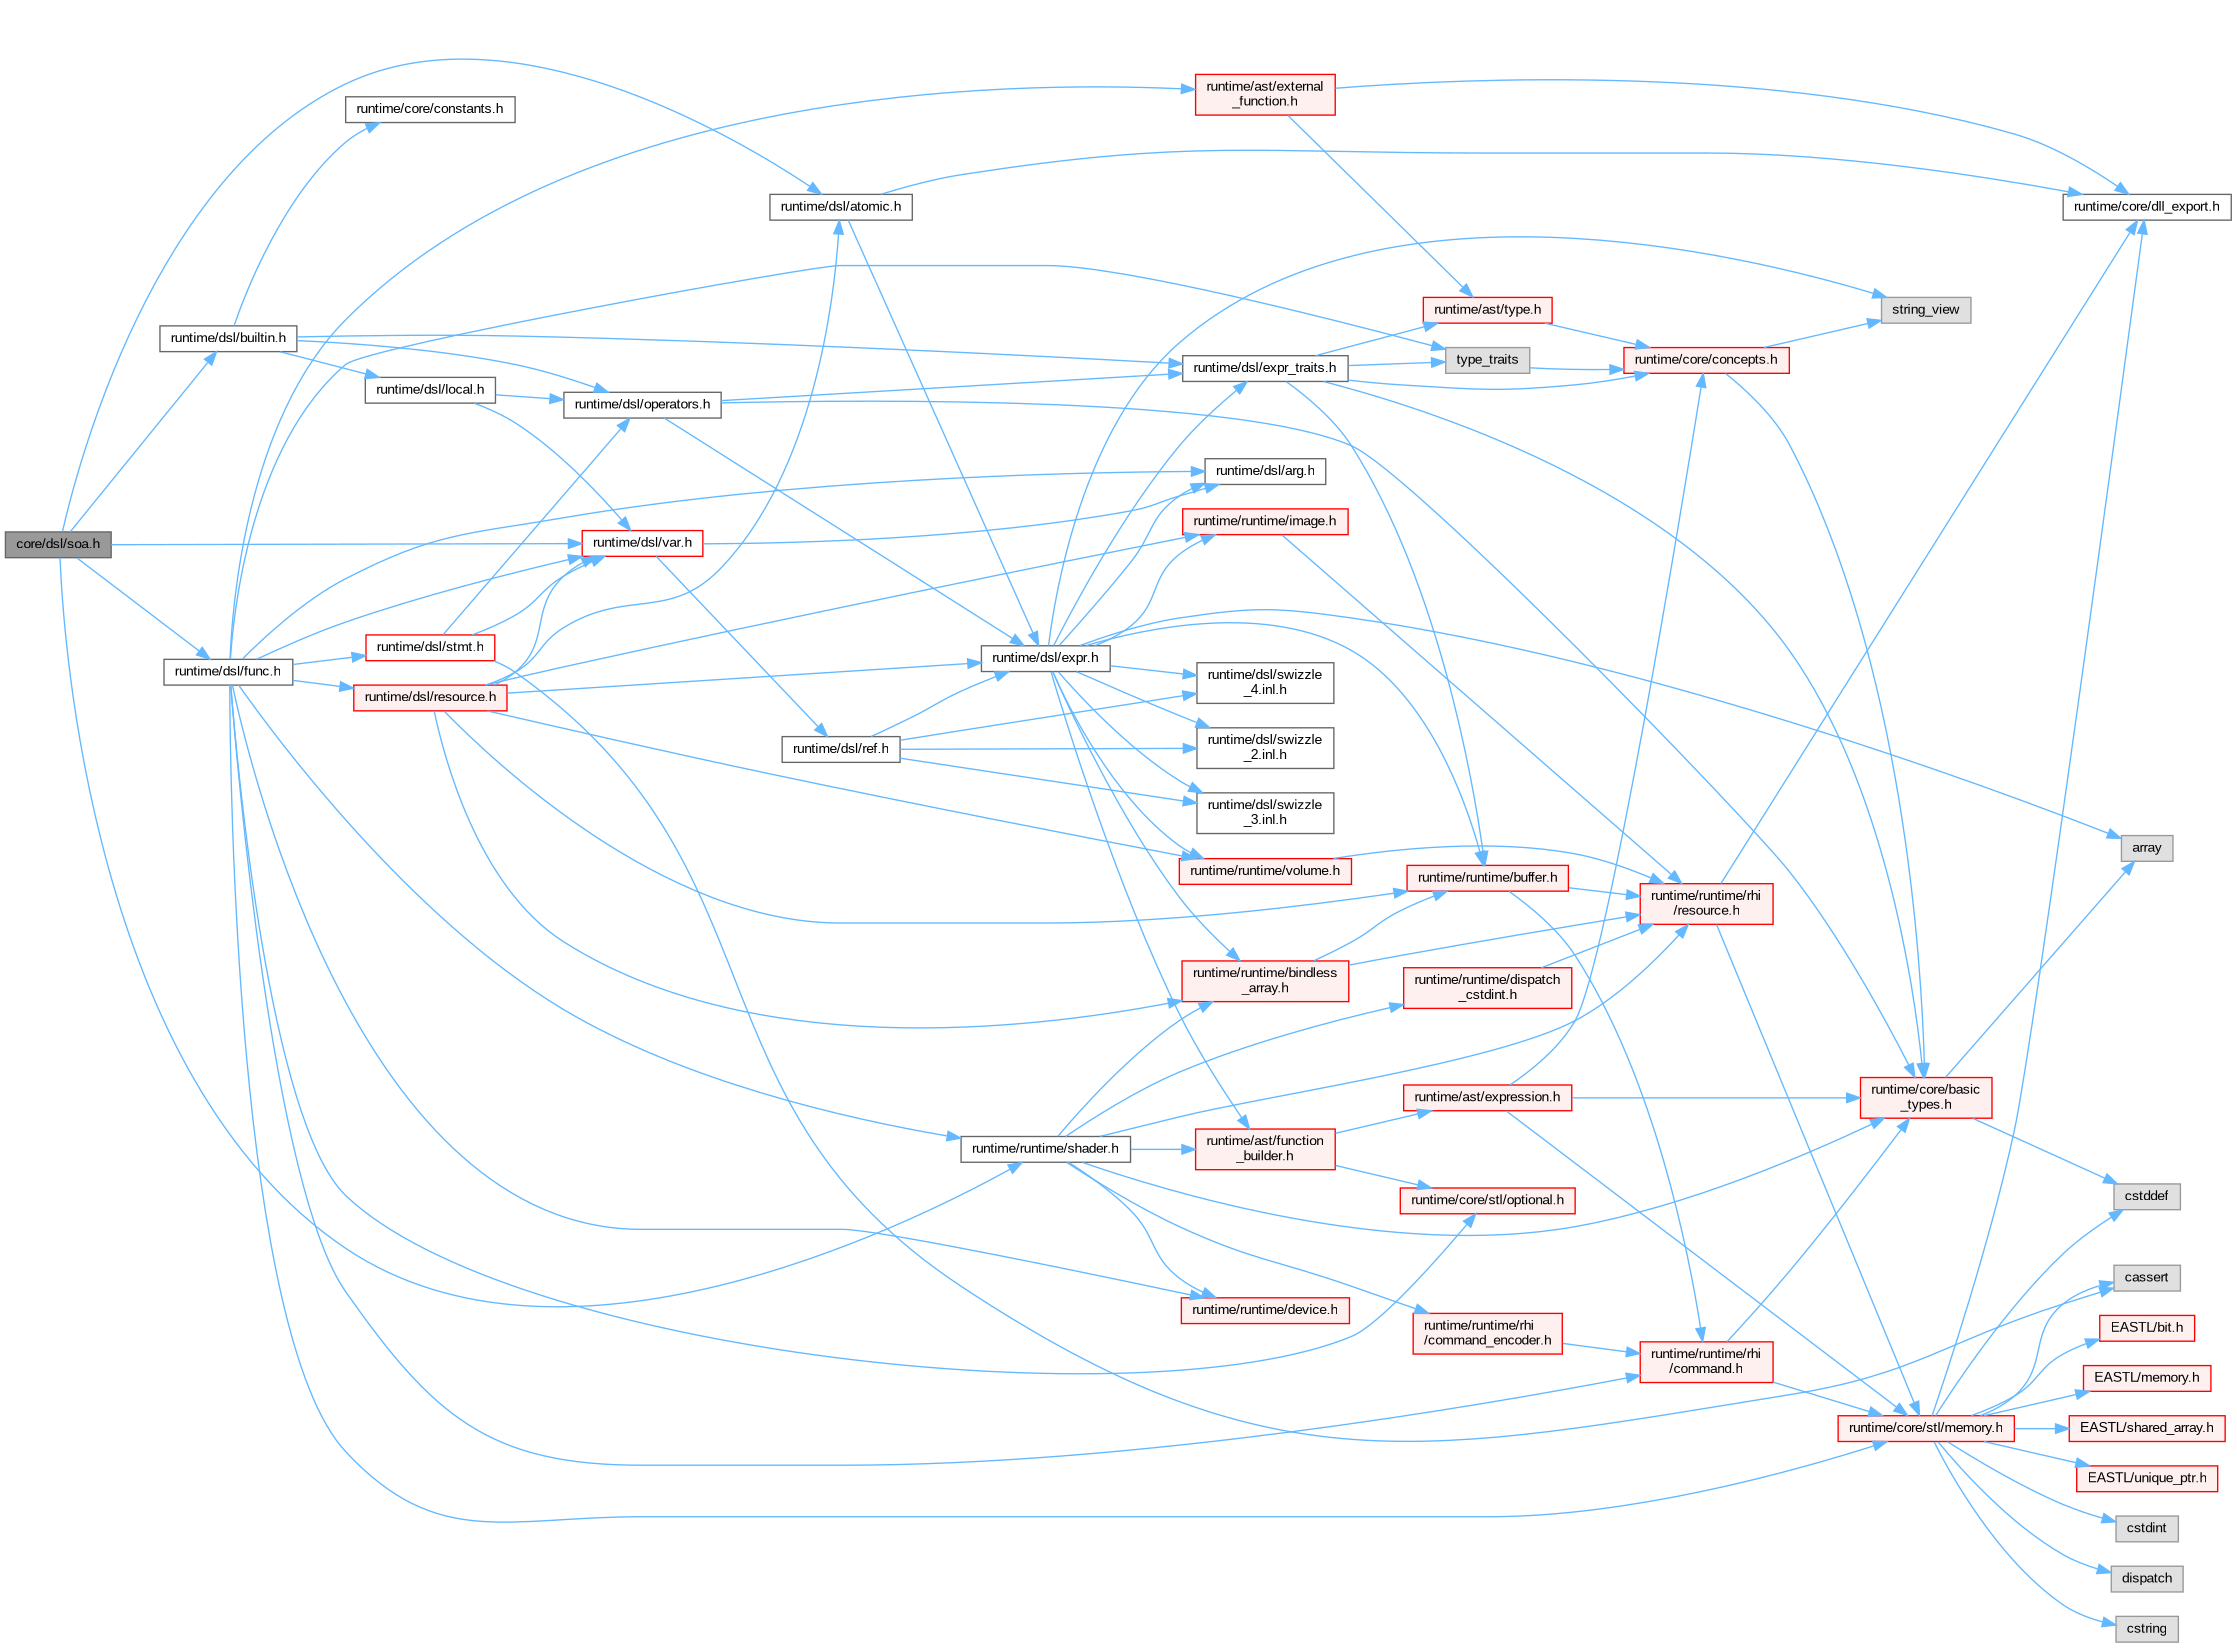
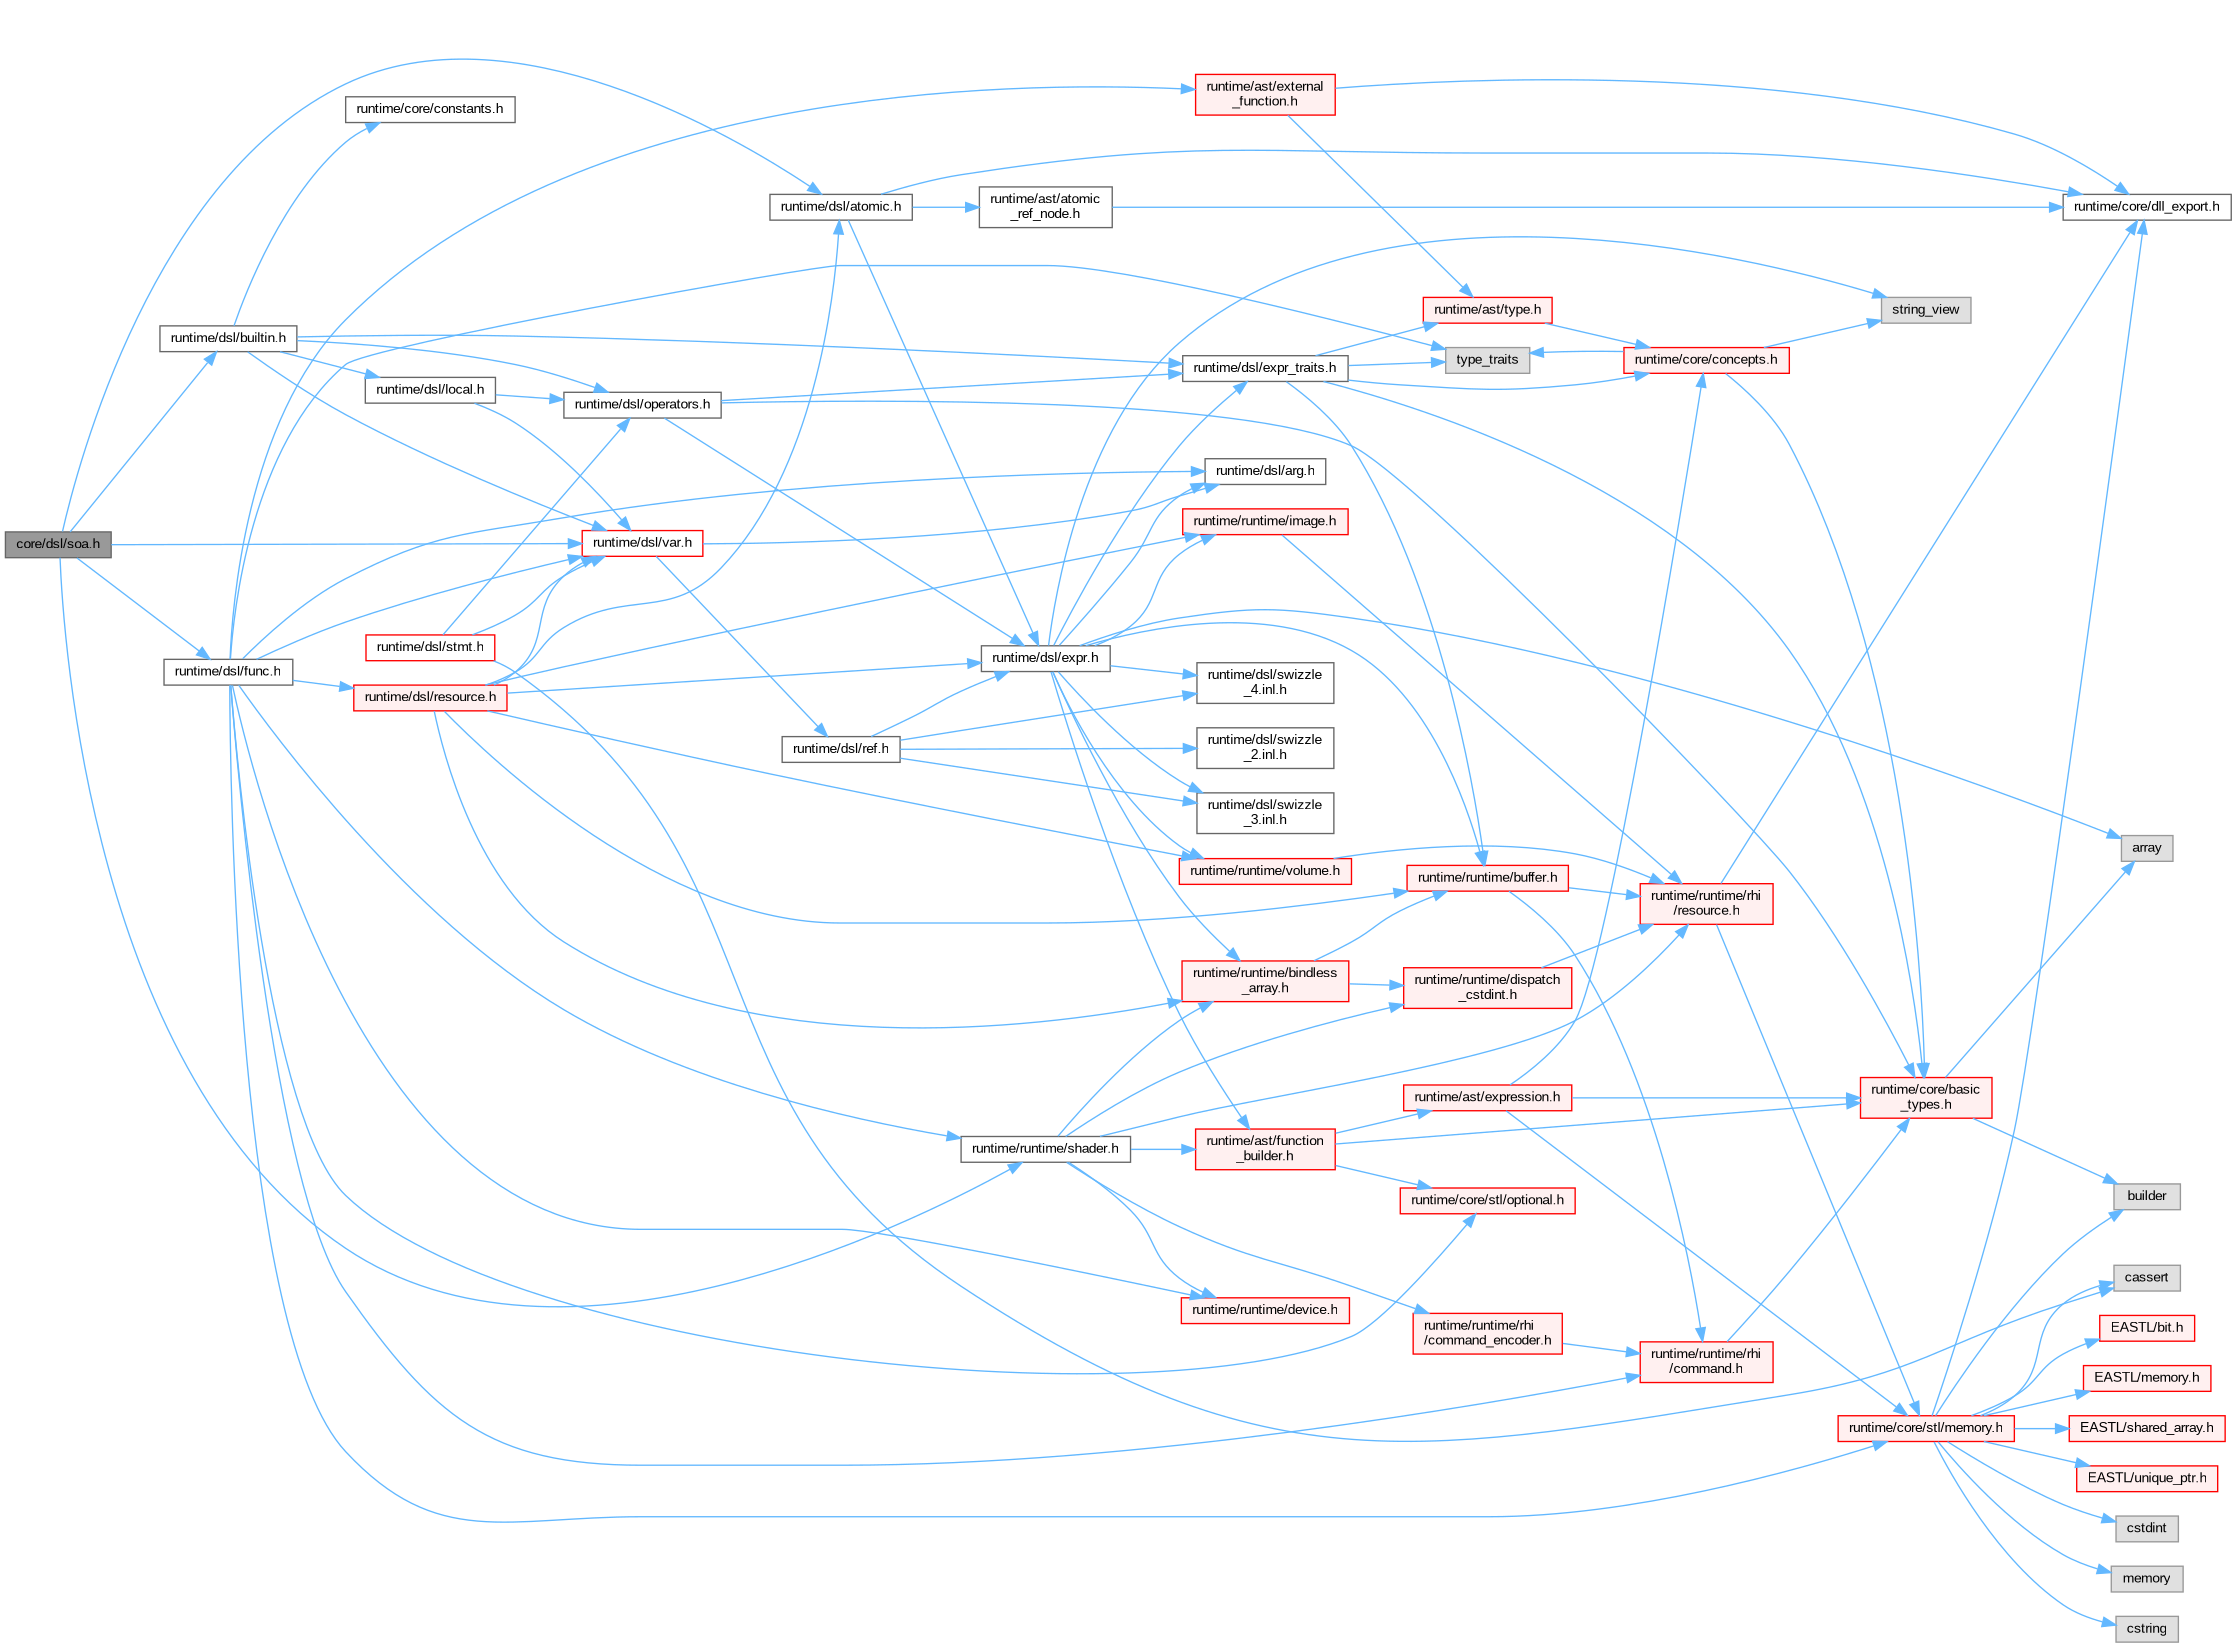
none -> (1046, 207)
(1570, 369) -> (1583, 351)
none -> (415, 450)
(322, 661) -> none
(1130, 695) -> none
(1487, 940) -> (1369, 984)
(2147, 1197) -> (2147, 1197)
(1482, 1235) -> (1591, 1124)
(1824, 1398) -> none
(2147, 1579) -> (2147, 1579)
